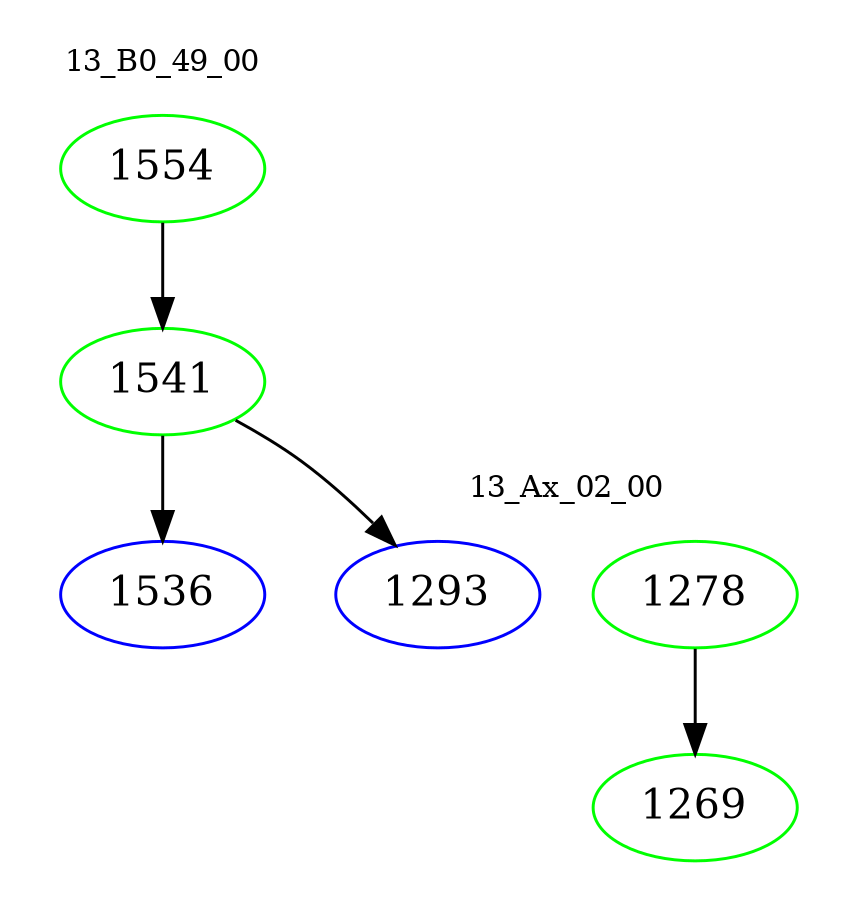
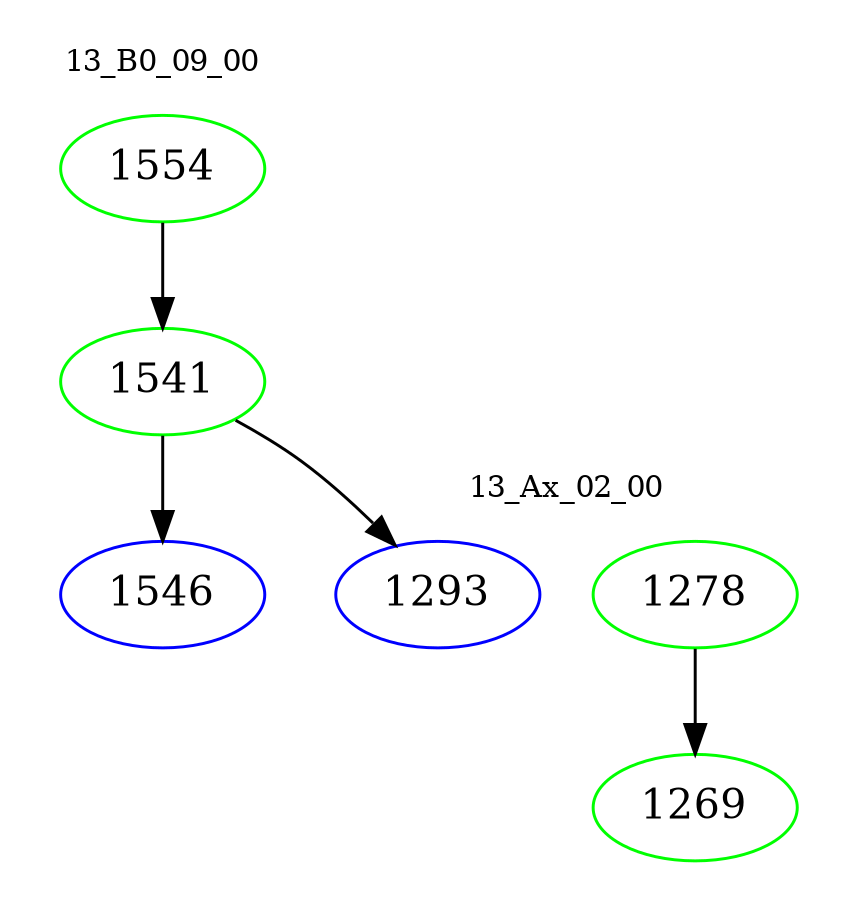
(163, 64) -> (163, 64)
(163, 595) -> (163, 595)
